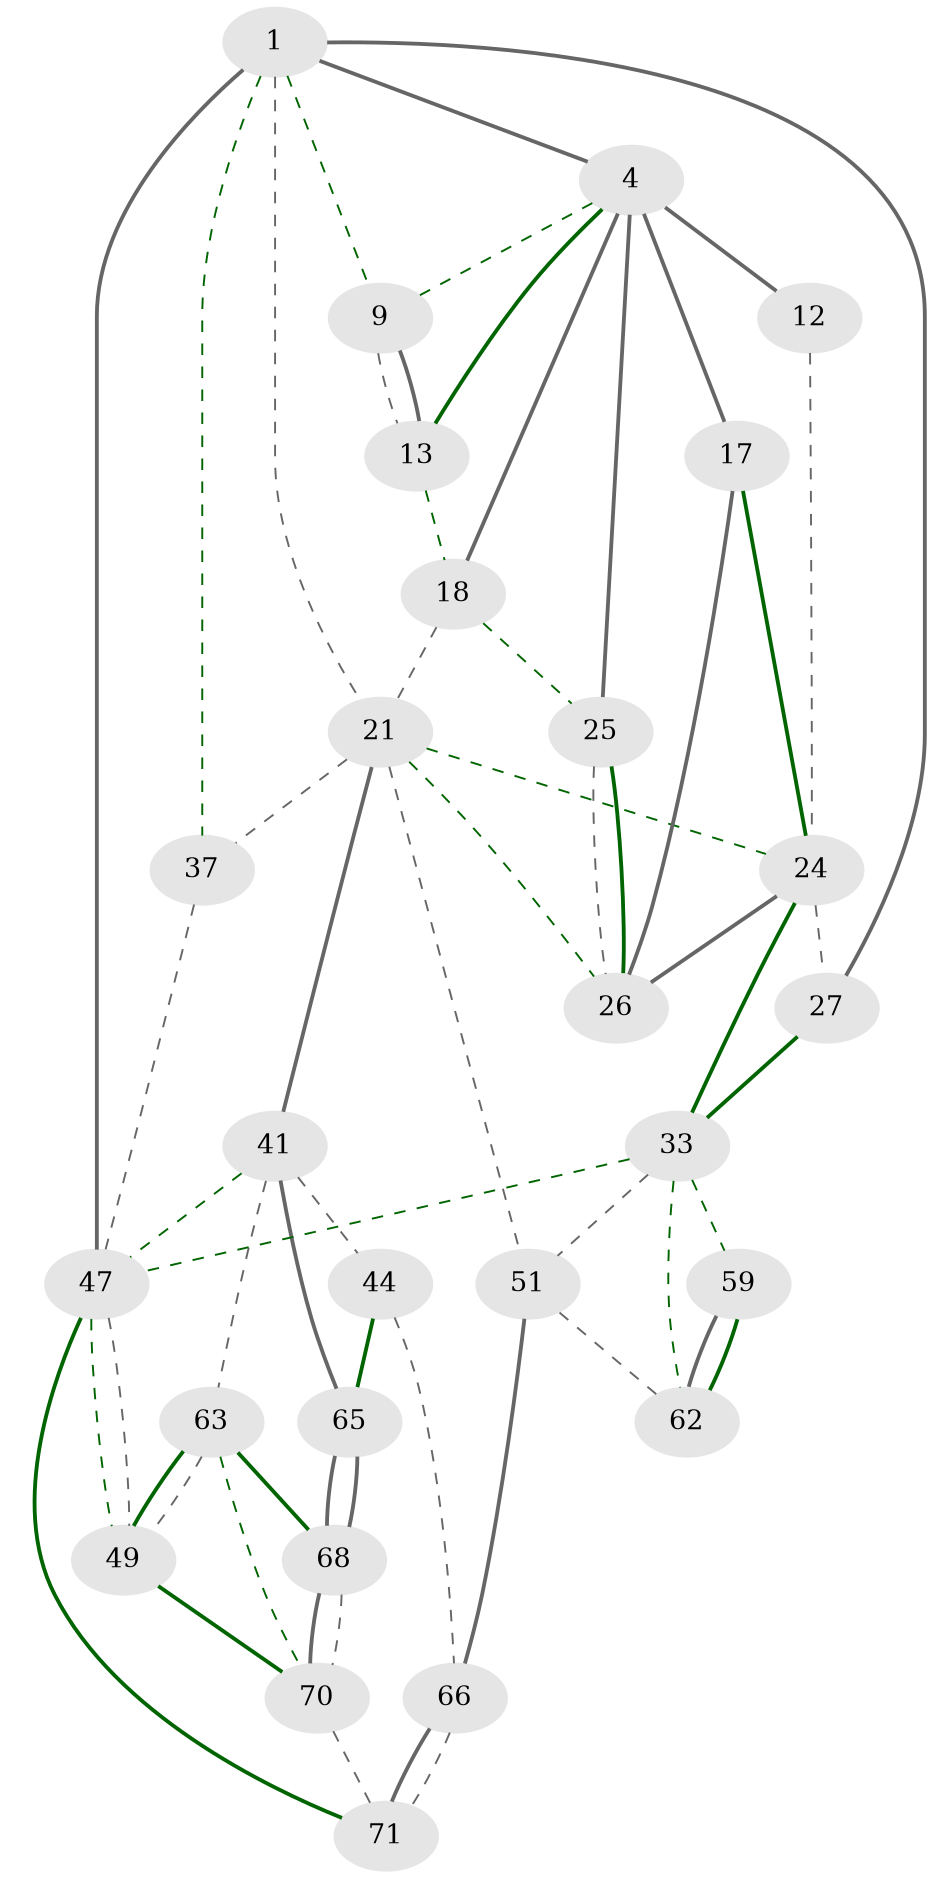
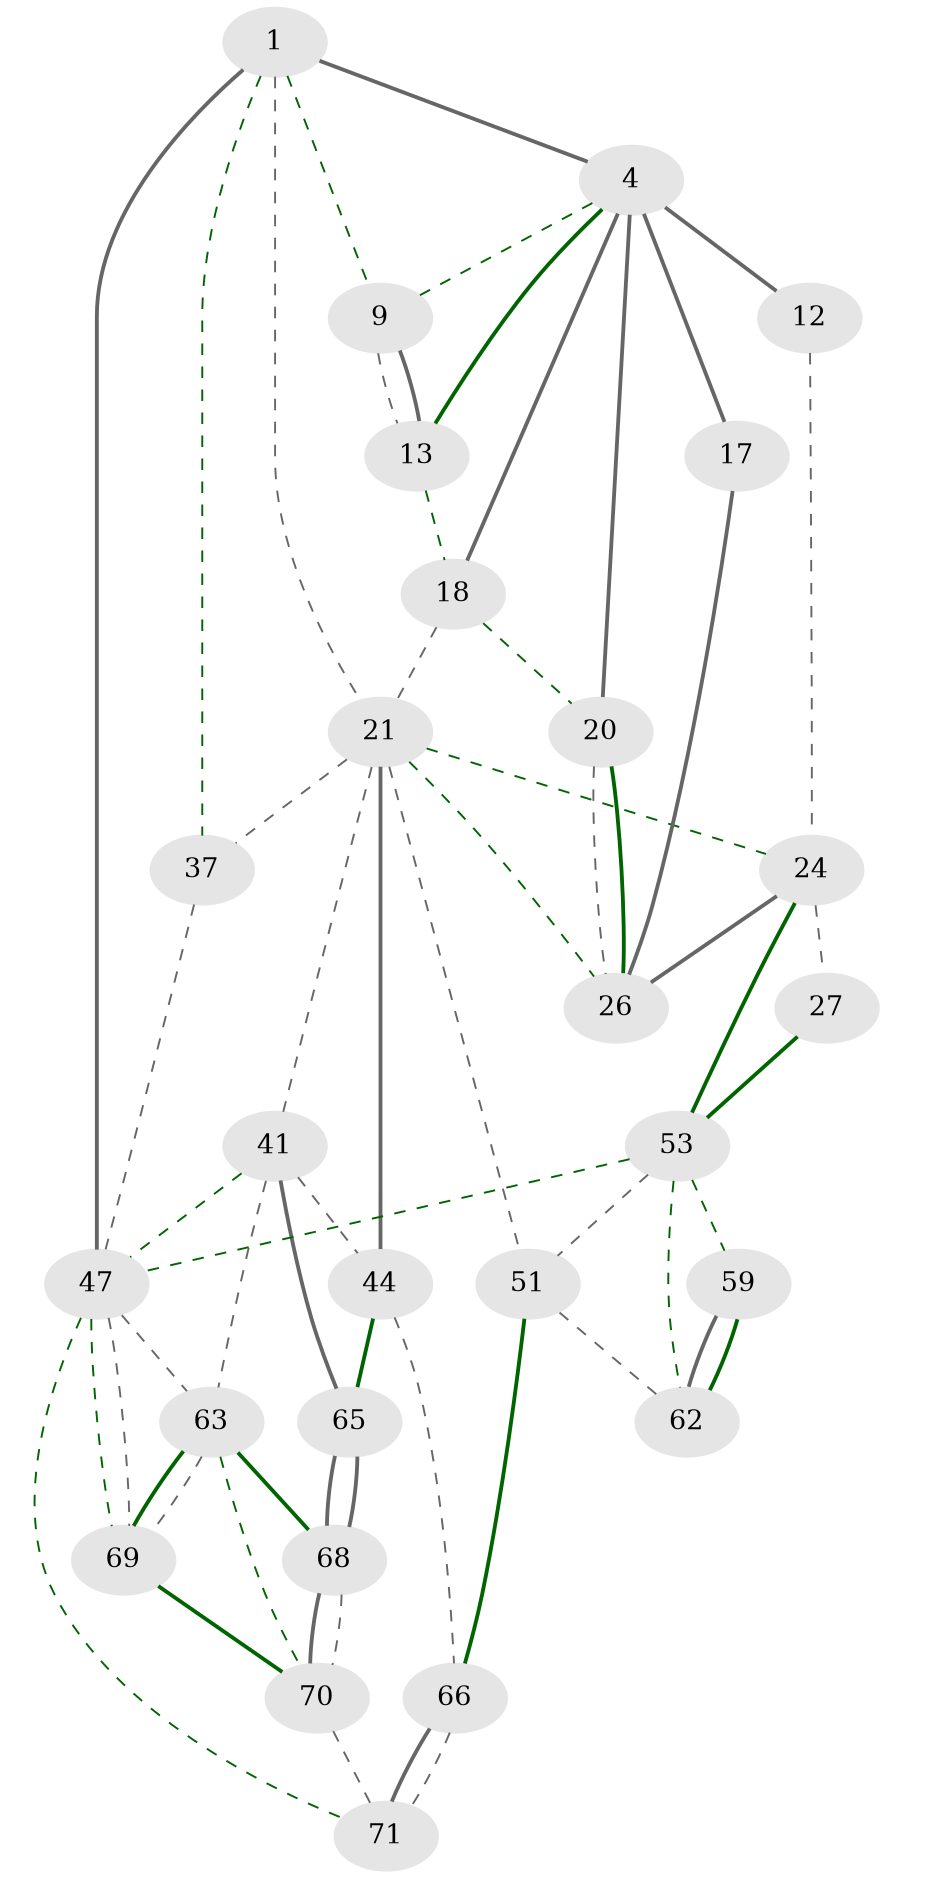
(920, 293) -> none
(774, 663) -> none
(601, 732) -> (601, 732)
(327, 939) -> (327, 939)
none -> (380, 1008)
(678, 1146) -> (678, 1146)
none -> (154, 1353)
(501, 1492) -> (501, 1492)
(124, 1560) -> (124, 1560)
(77, 1630) -> (77, 1630)
